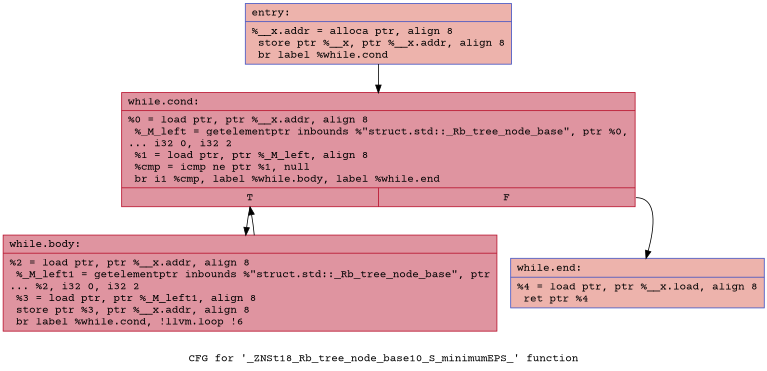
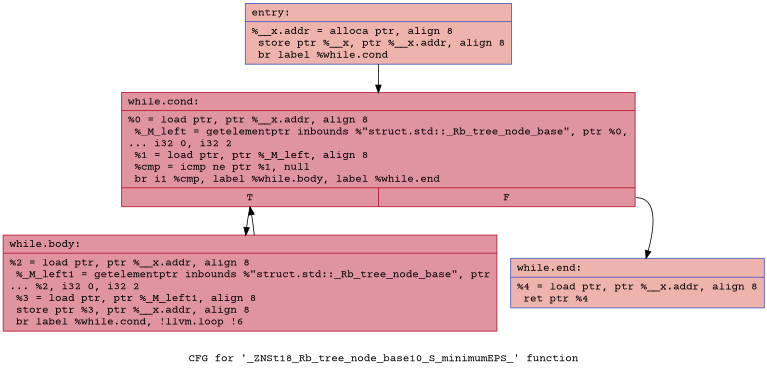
(637, 286) -> (637, 286)
